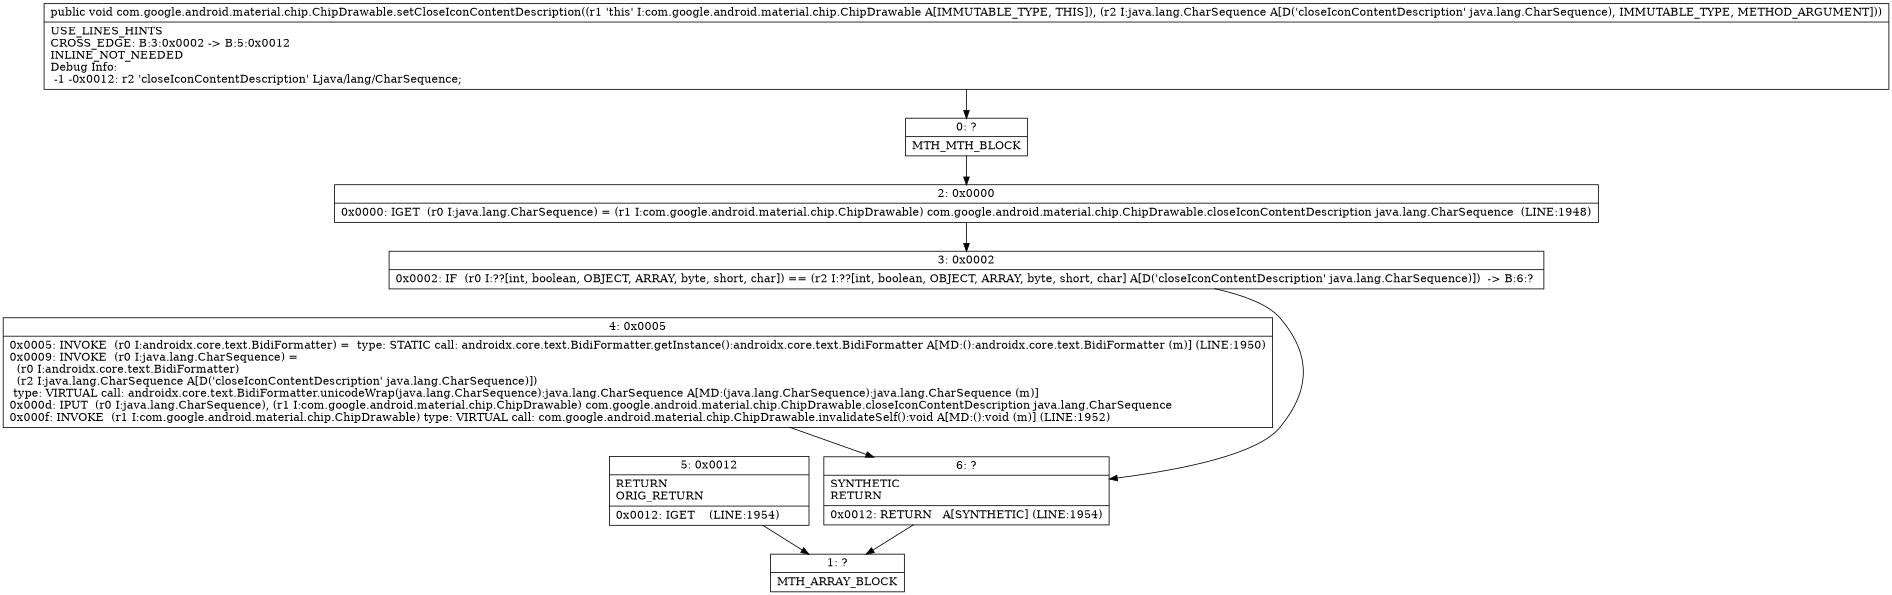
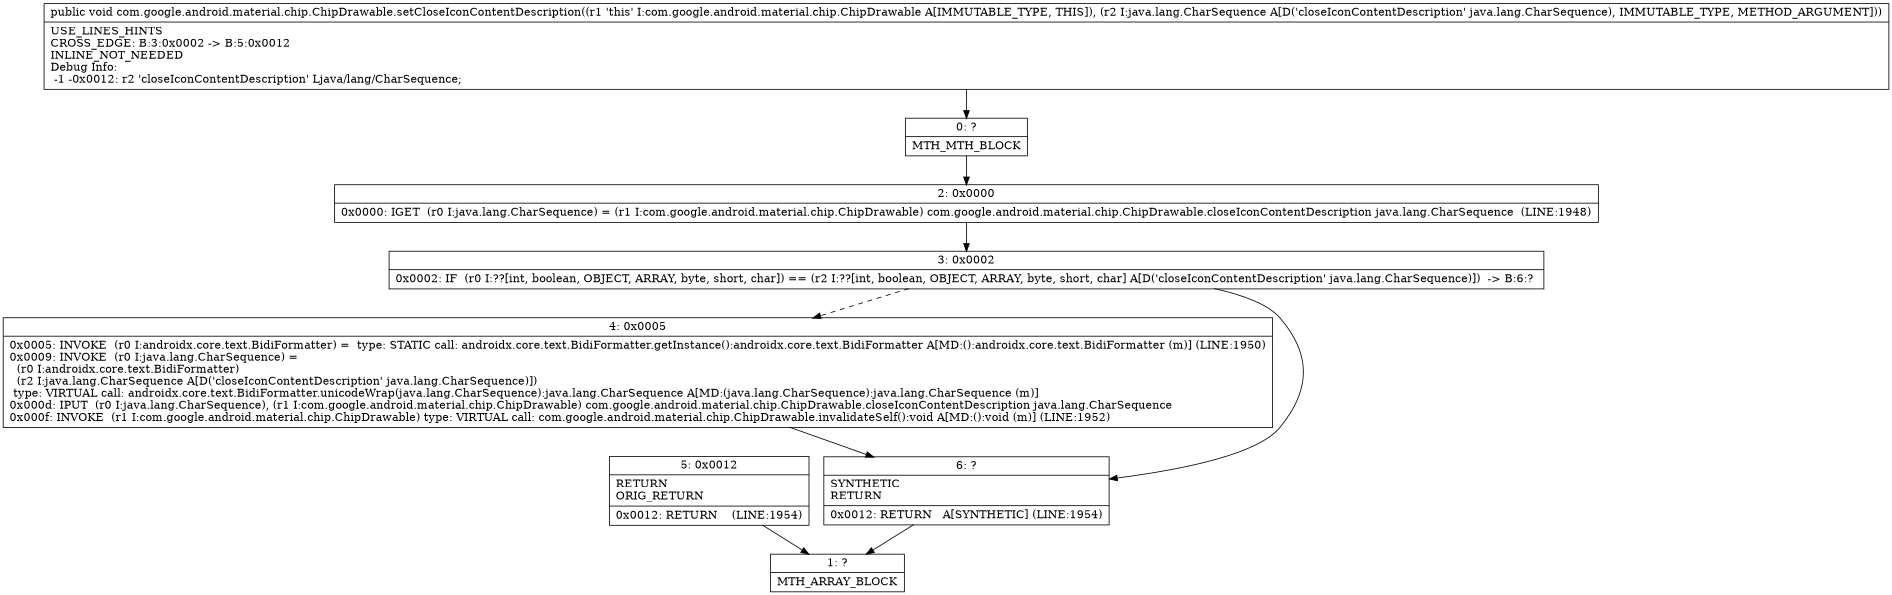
none -> (865, 302)
(698, 515) -> (709, 515)
